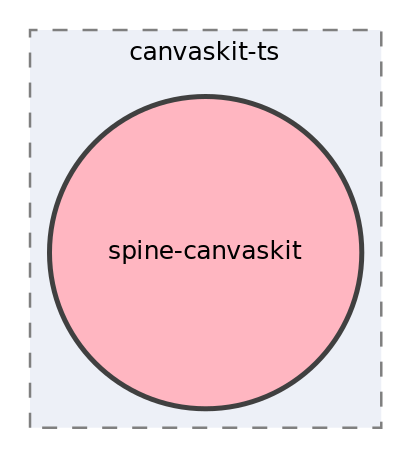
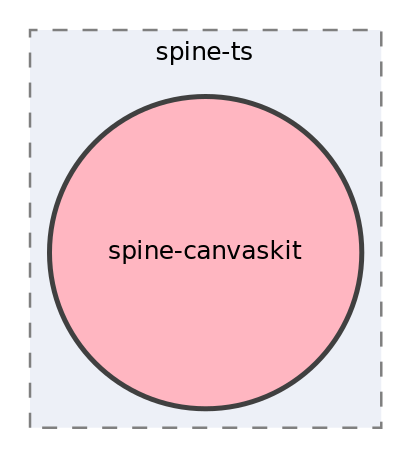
(206, 54) -> (206, 54)
